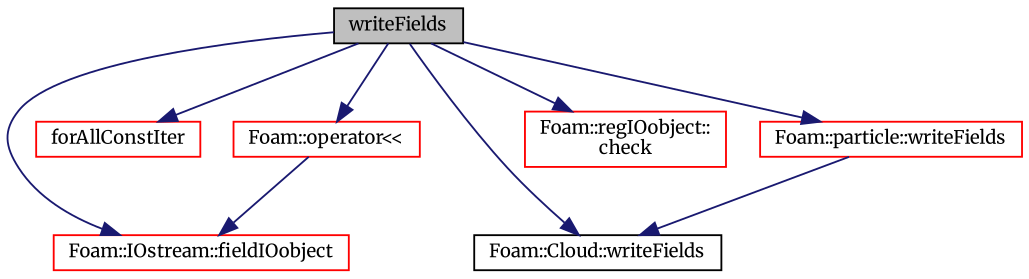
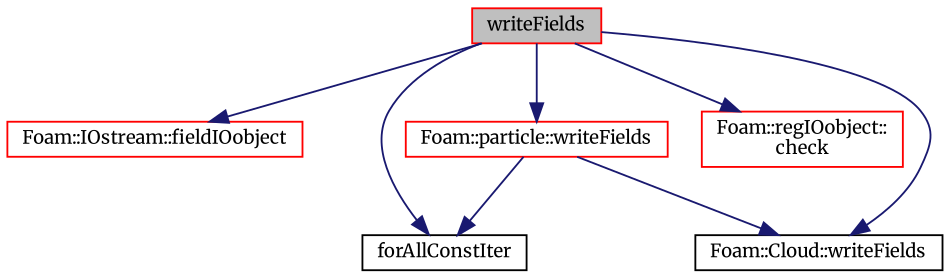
(399, 26) -> (537, 26)
(118, 139) -> (445, 253)
(327, 139) -> none
none -> (497, 189)
